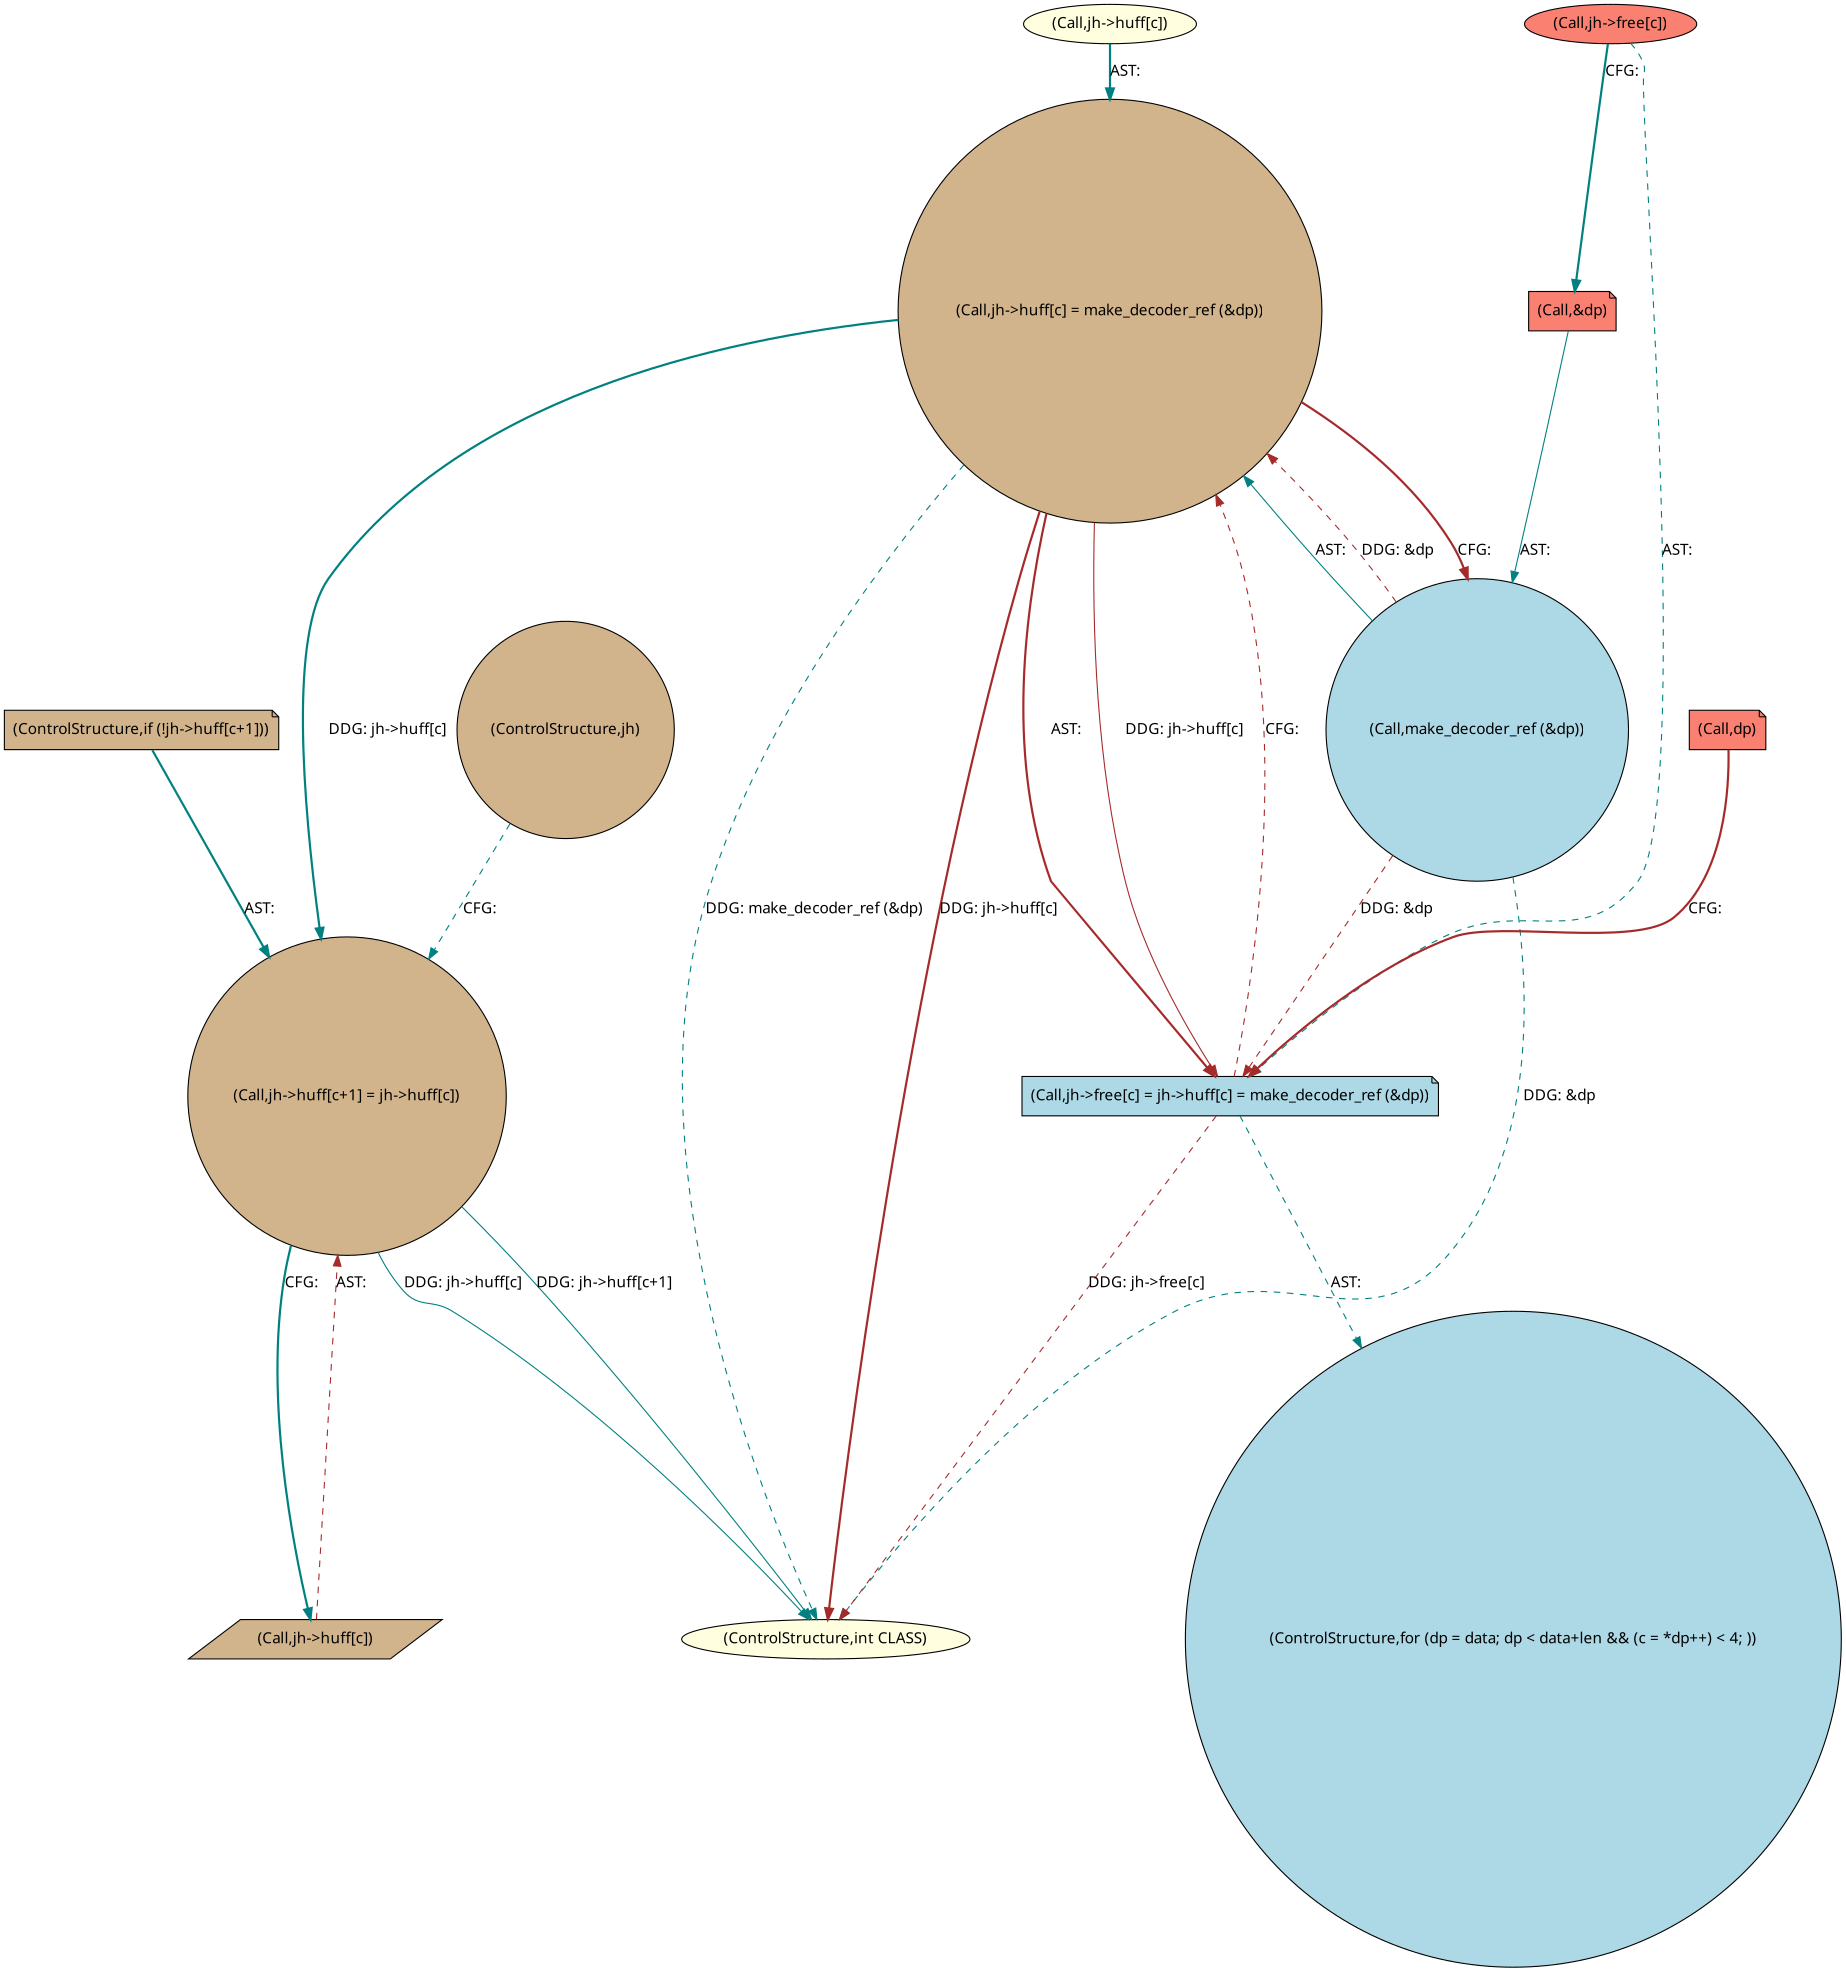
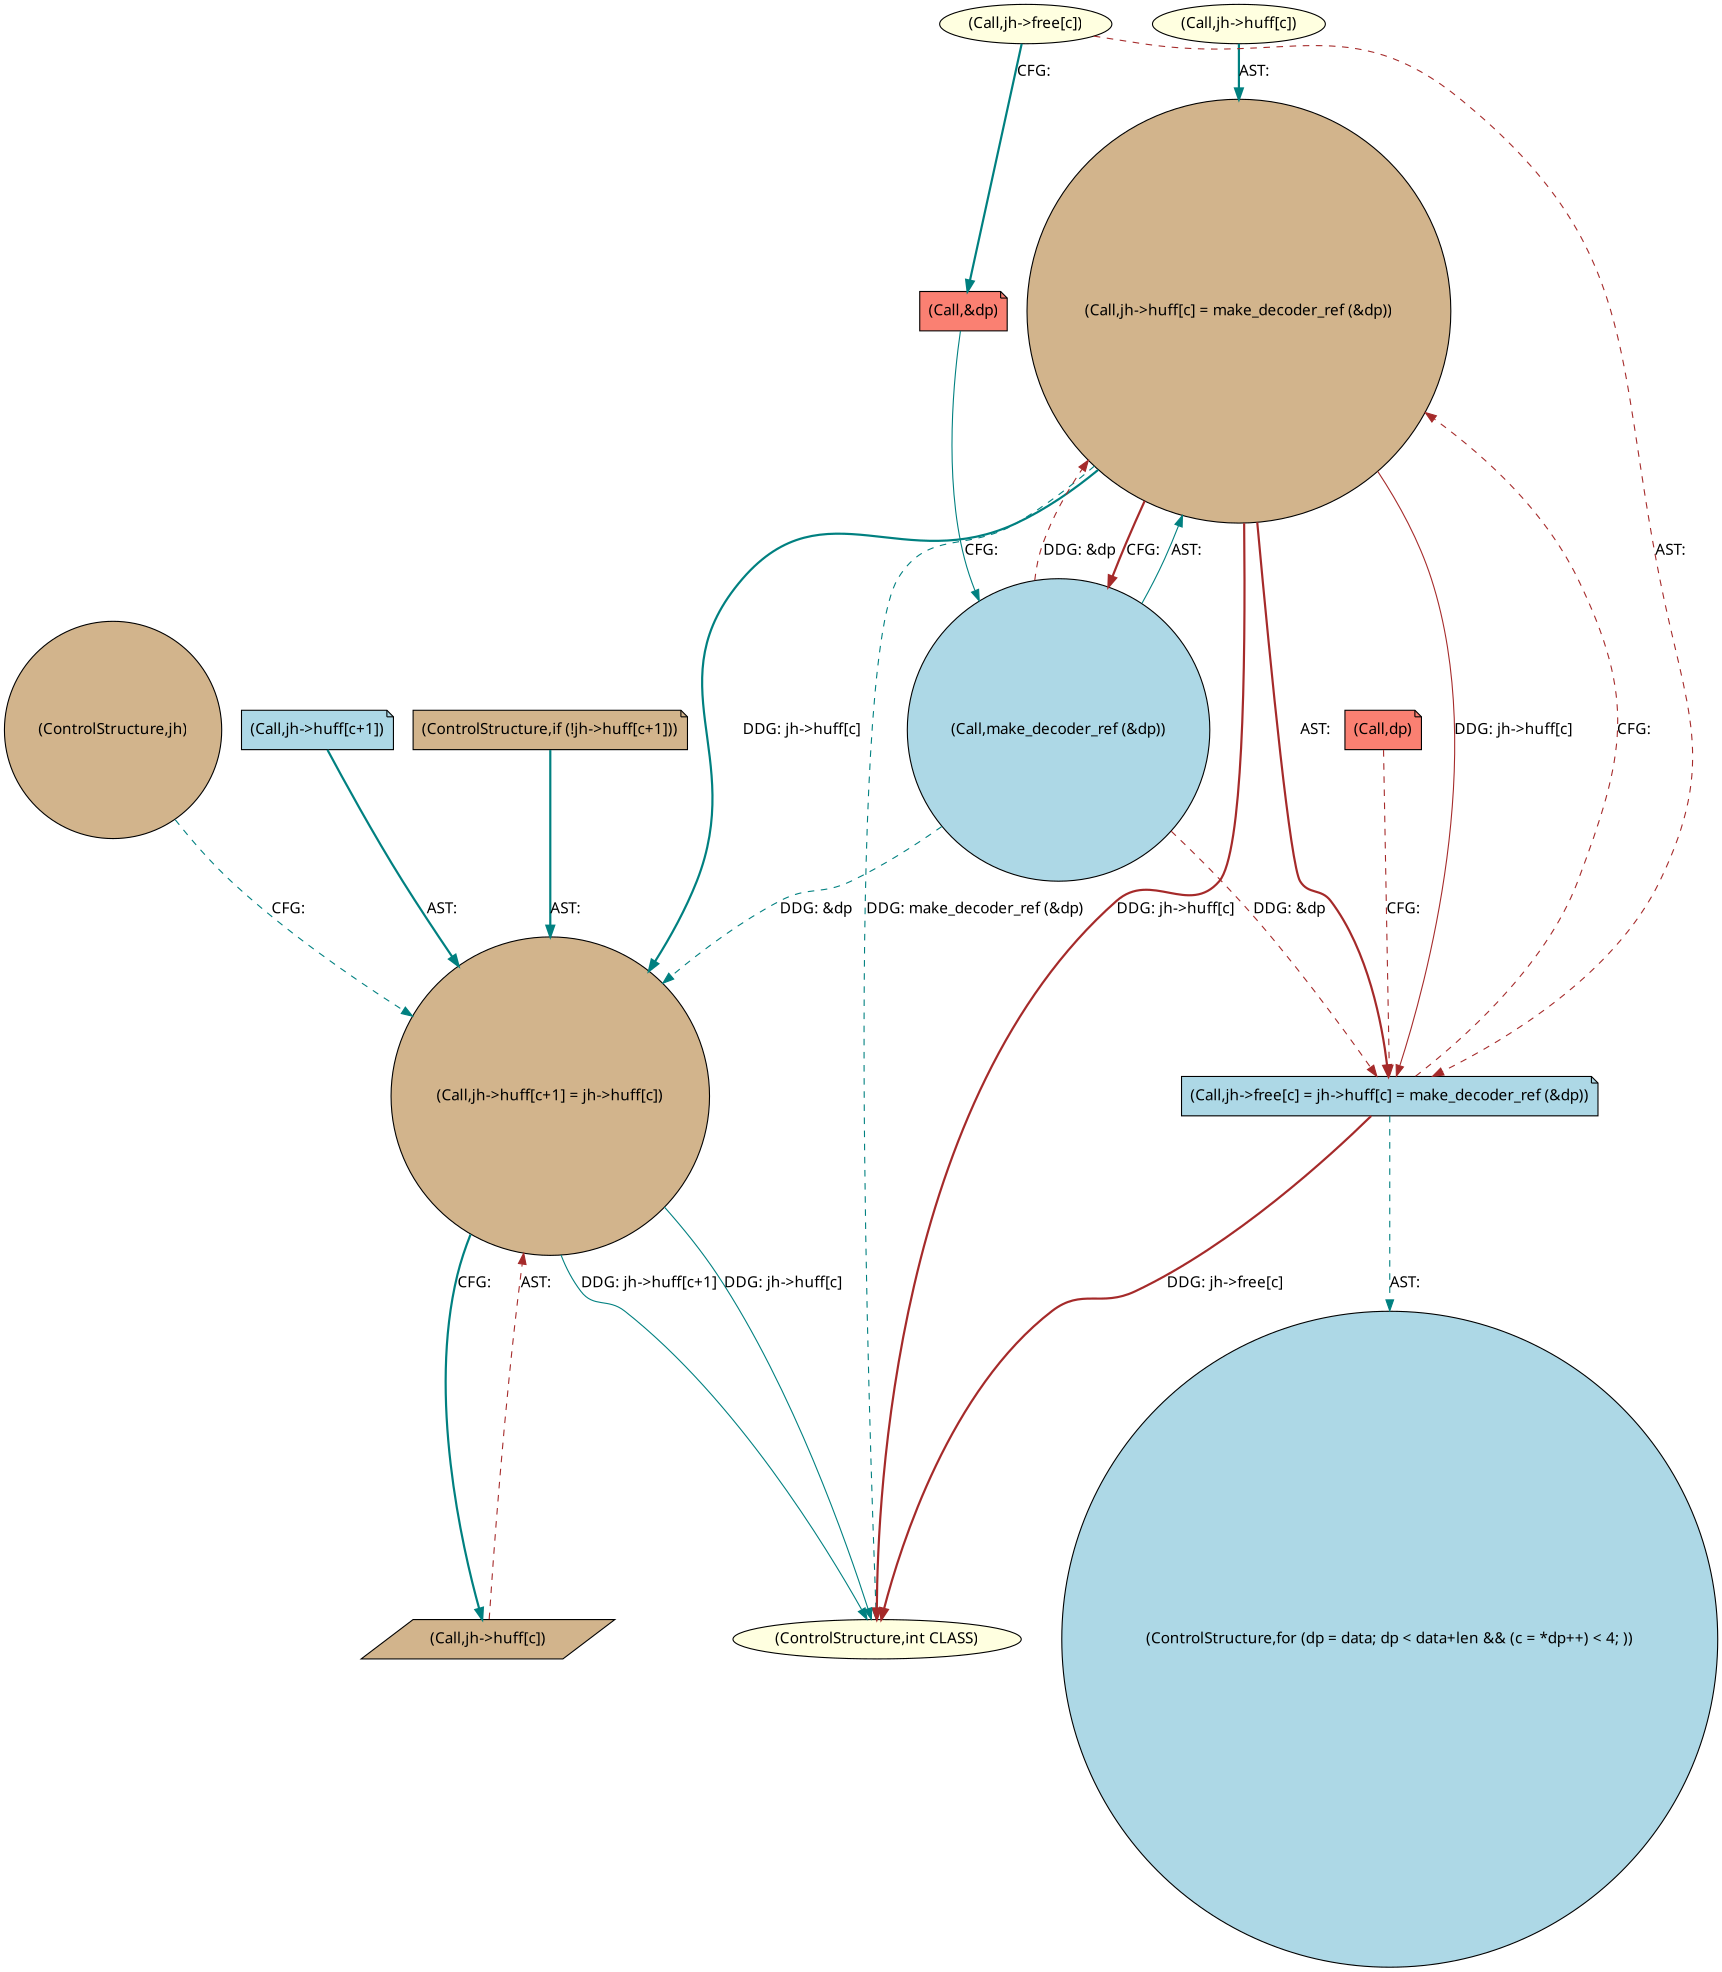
(1611, 24) -> (1026, 24)
(1537, 551) -> (984, 551)
(1662, 680) -> (1634, 425)
none -> (317, 730)
(1537, 932) -> (1386, 908)
(1291, 1293) -> (802, 893)
(1031, 1363) -> (1067, 1303)
